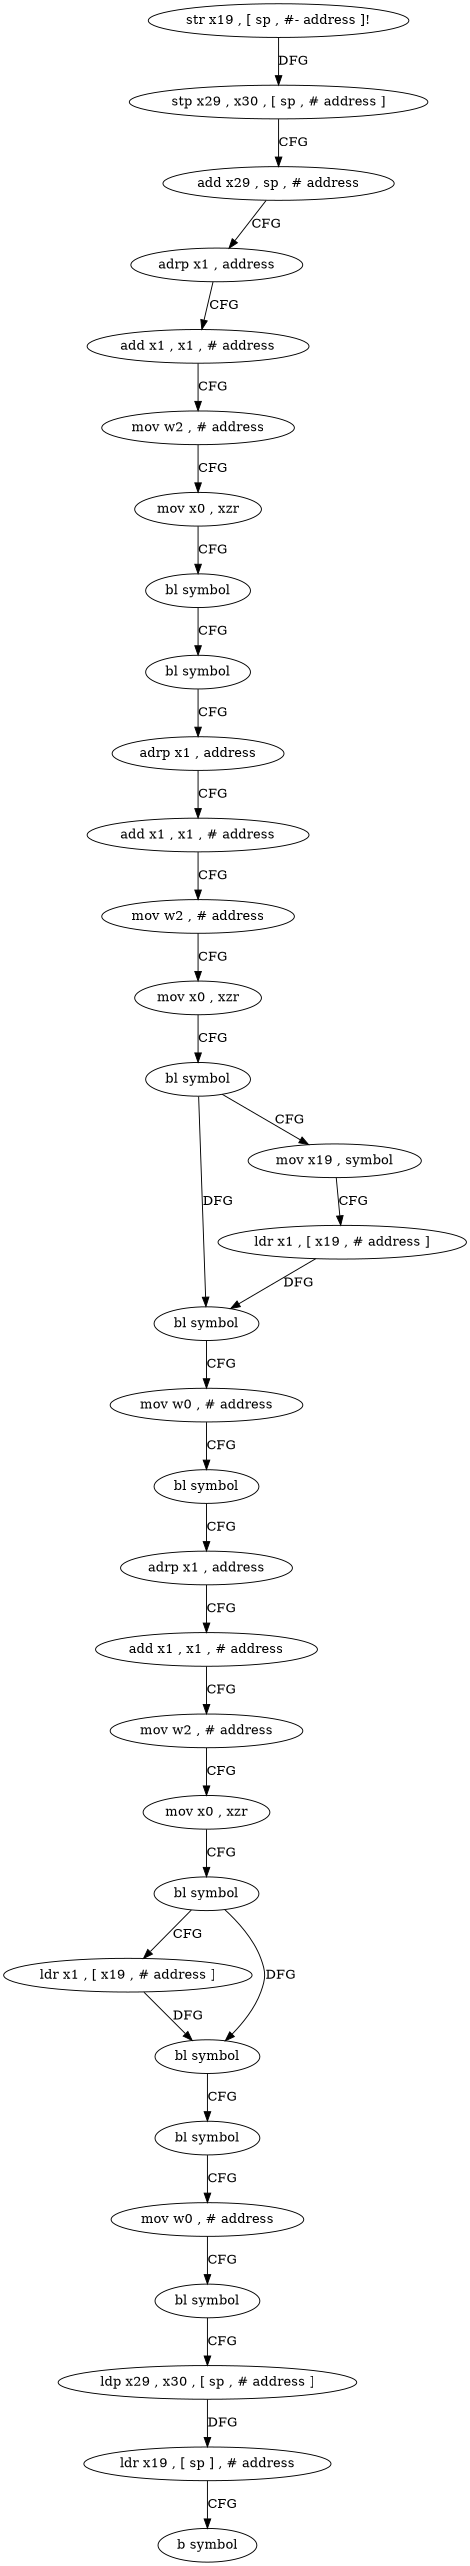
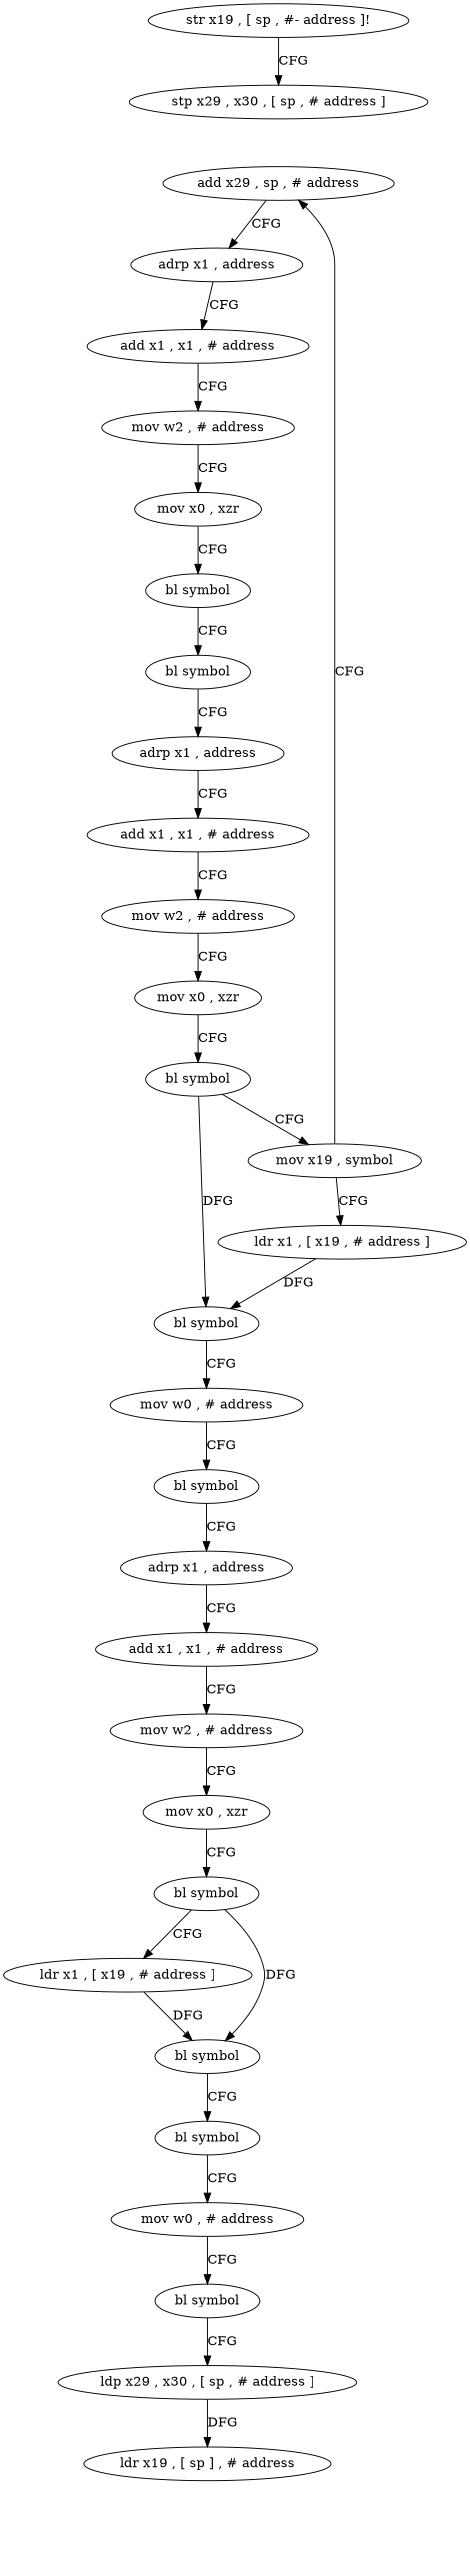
(294, 61) -> (294, 61)
(279, 138) -> (335, 671)
(207, 2545) -> none
